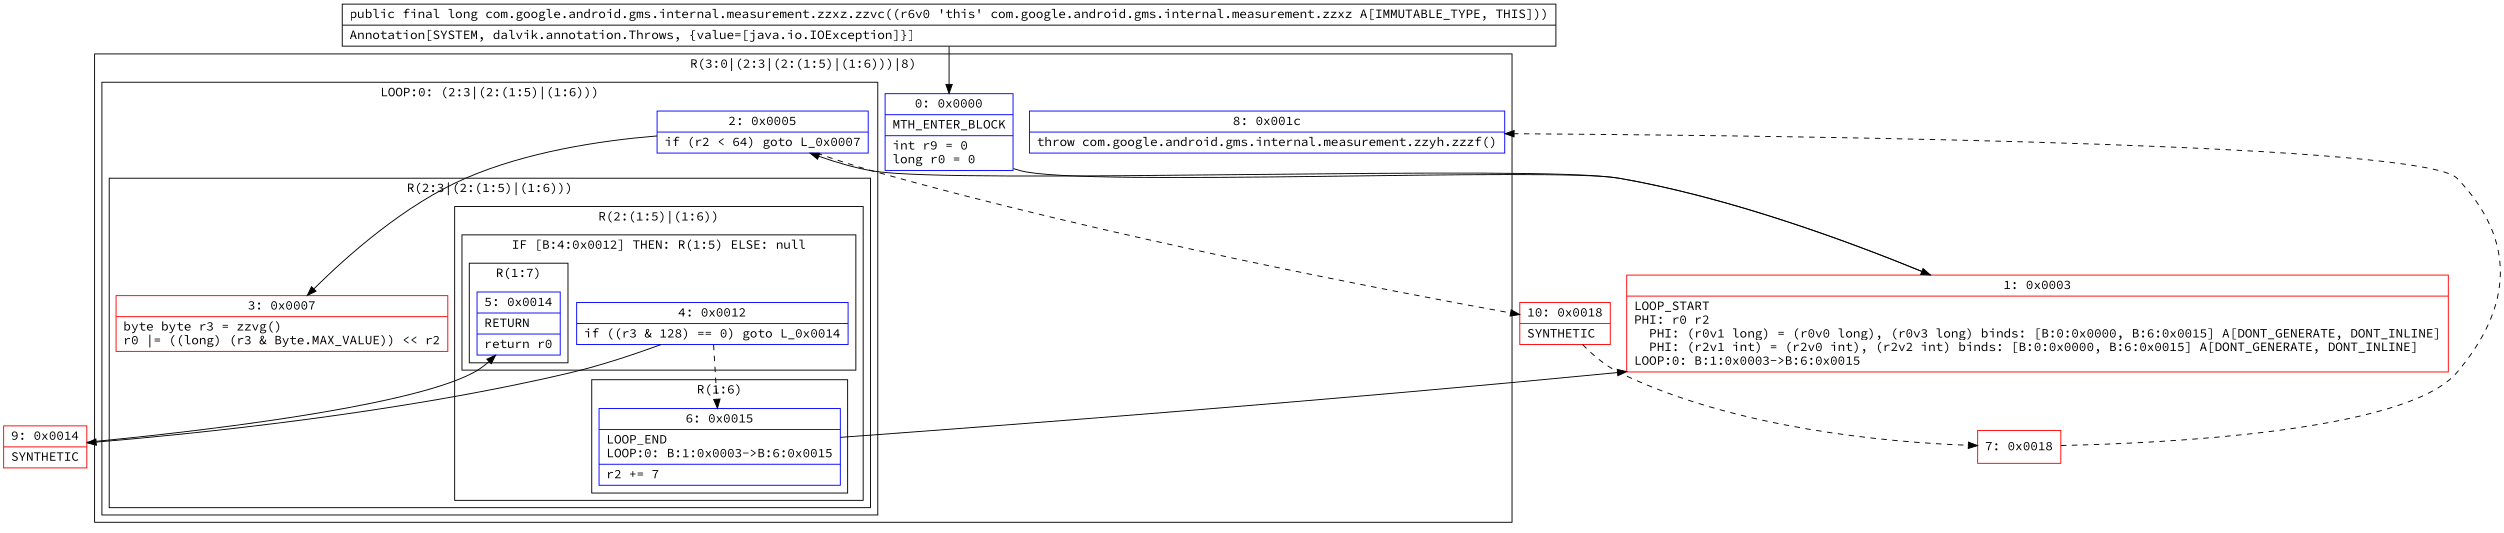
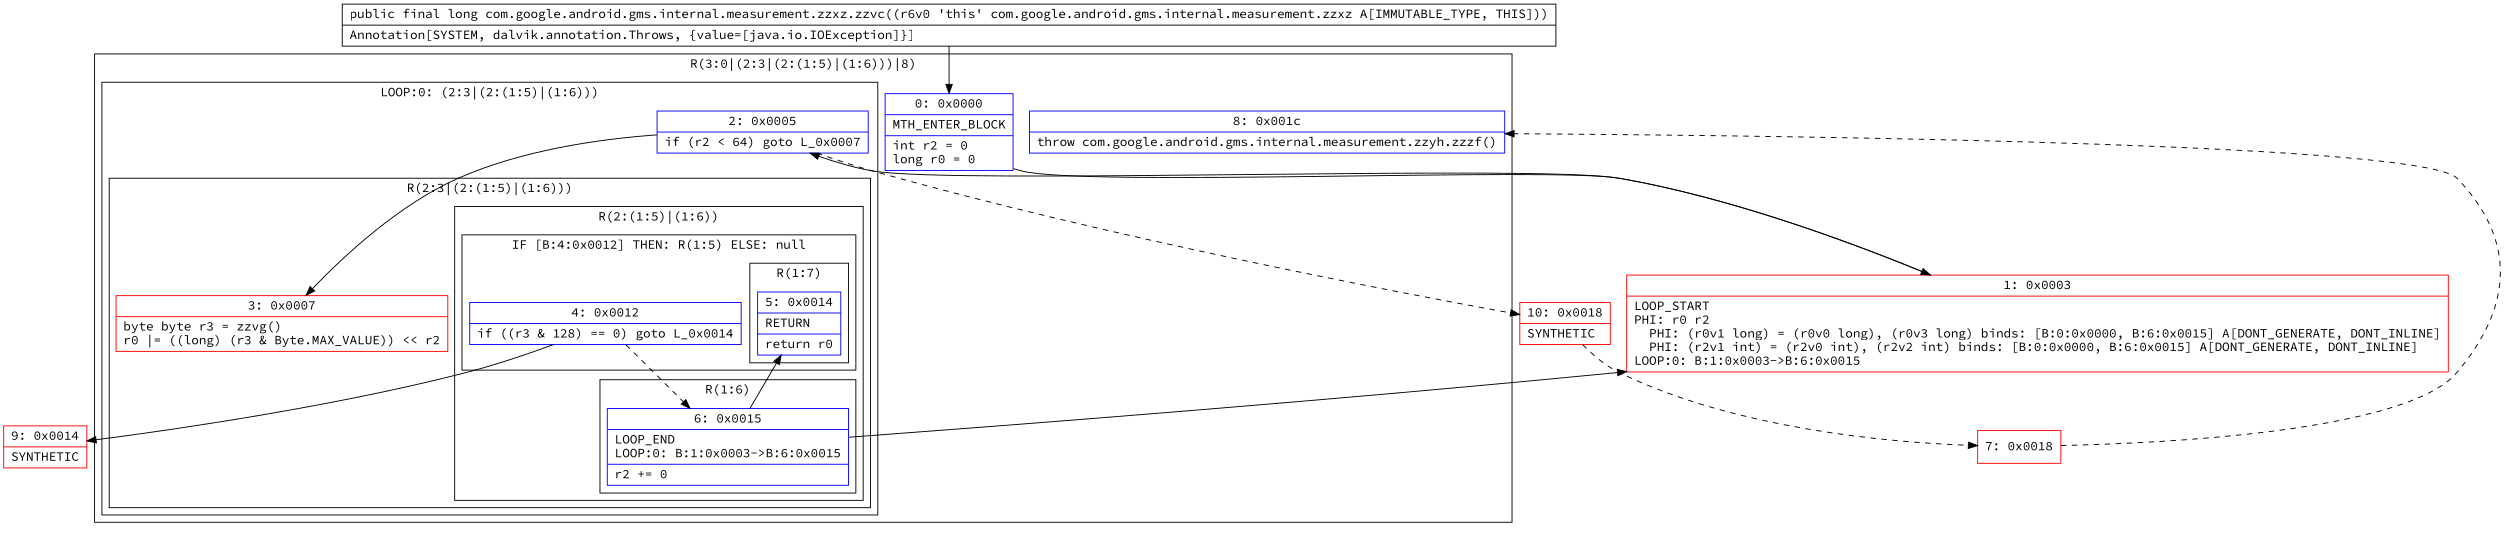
(930, 146) -> (930, 146)
(343, 409) -> (763, 386)
(633, 474) -> (641, 474)
